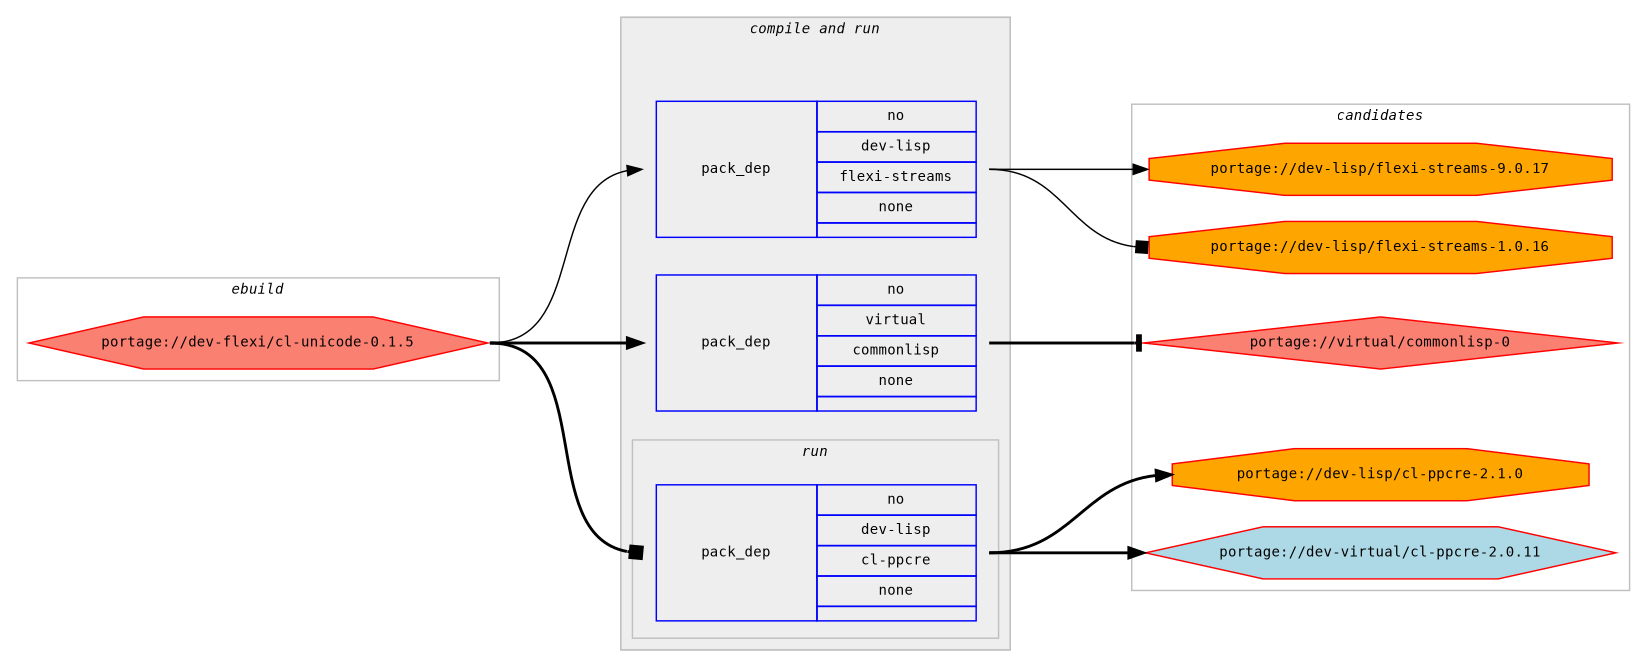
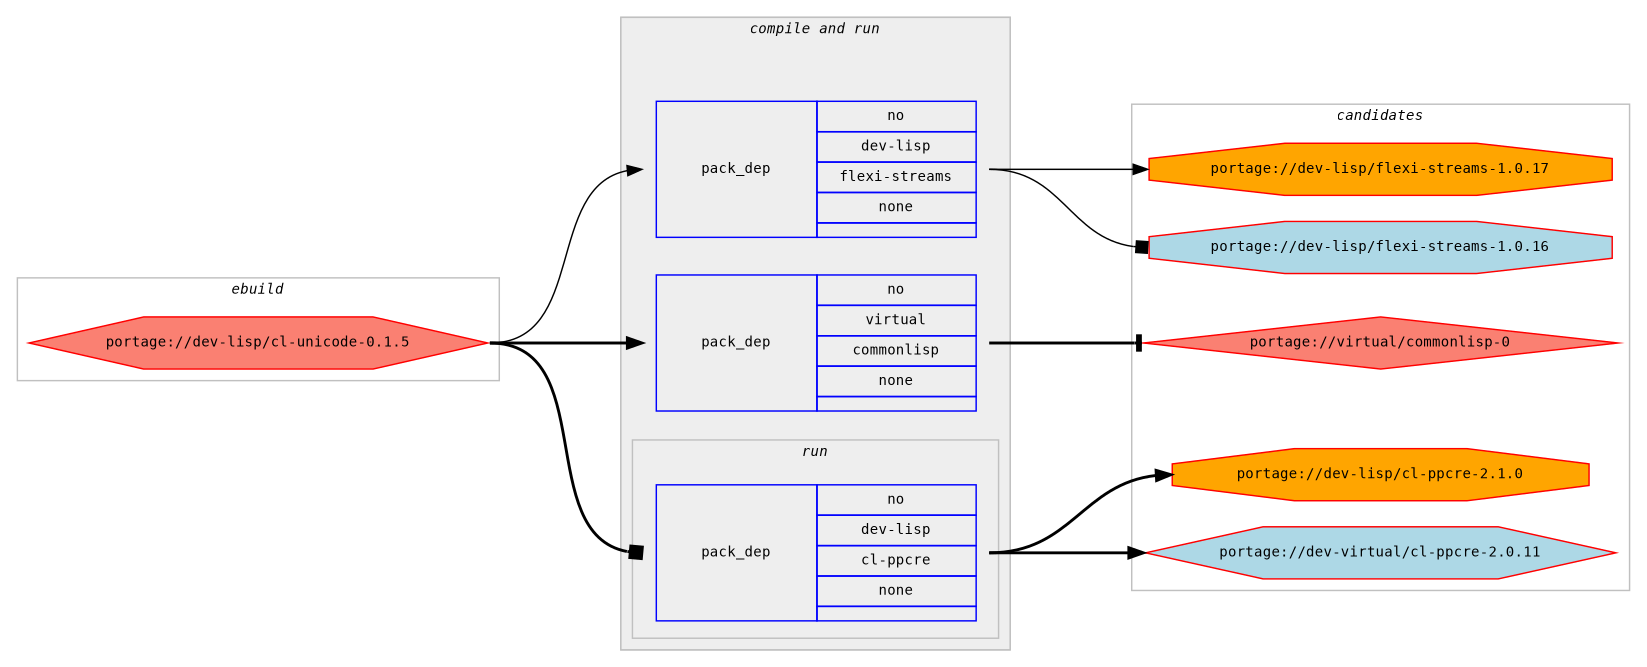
(1381, 169) -> (1381, 169)
(1381, 247) -> (1381, 247)
(258, 343) -> (258, 343)
